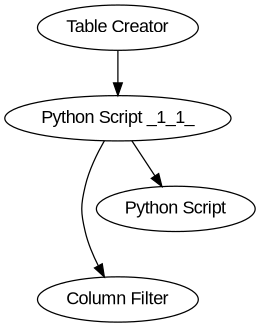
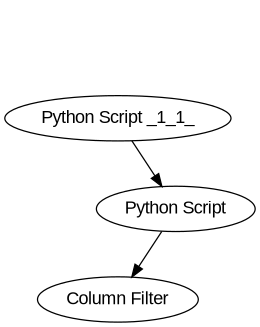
(118, 28) -> none
(82, 203) -> (150, 249)
